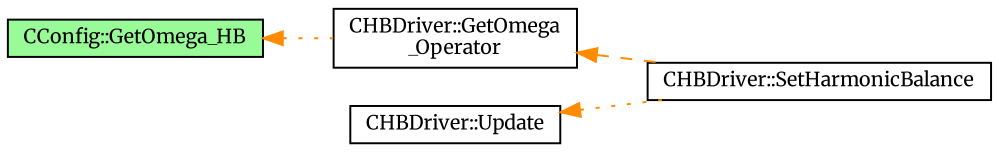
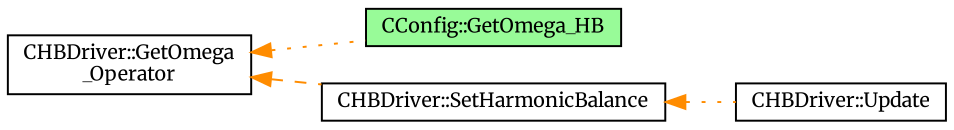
(308, 38) -> (318, 45)
(621, 105) -> (711, 102)
